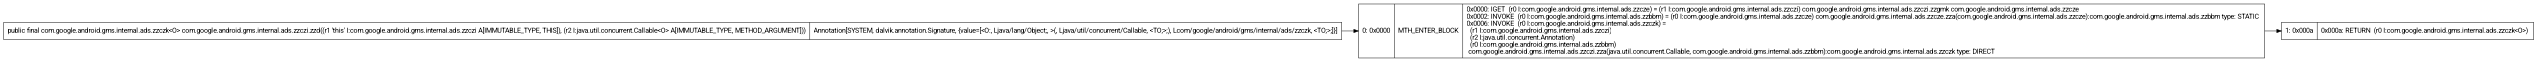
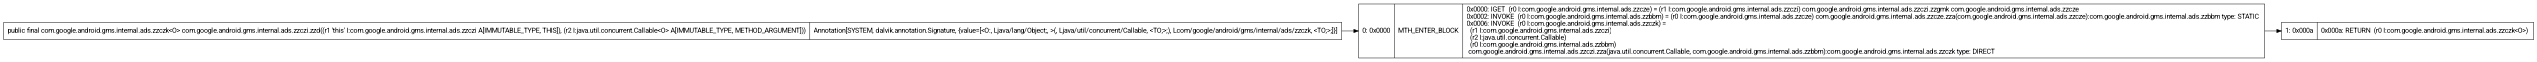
(1521, 38) -> (1517, 38)
